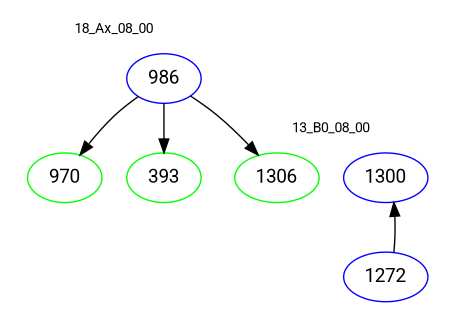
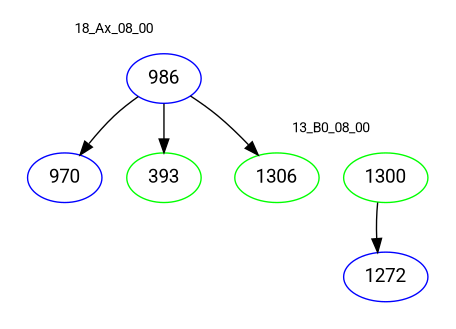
(65, 178) -> (65, 178)
(386, 178) -> (386, 178)
(395, 234) -> (377, 220)
